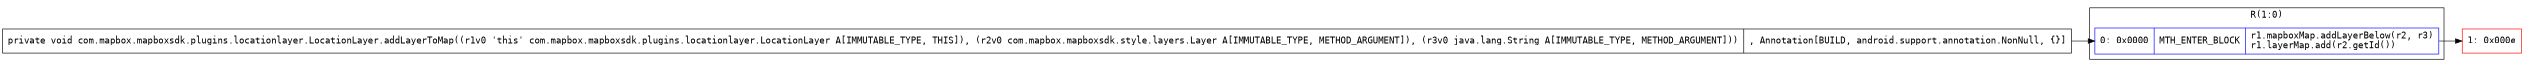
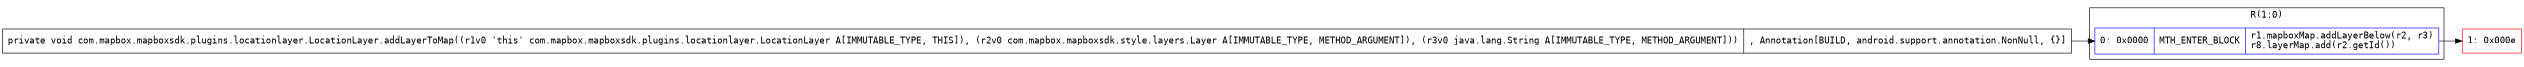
(2323, 46) -> (2323, 46)
